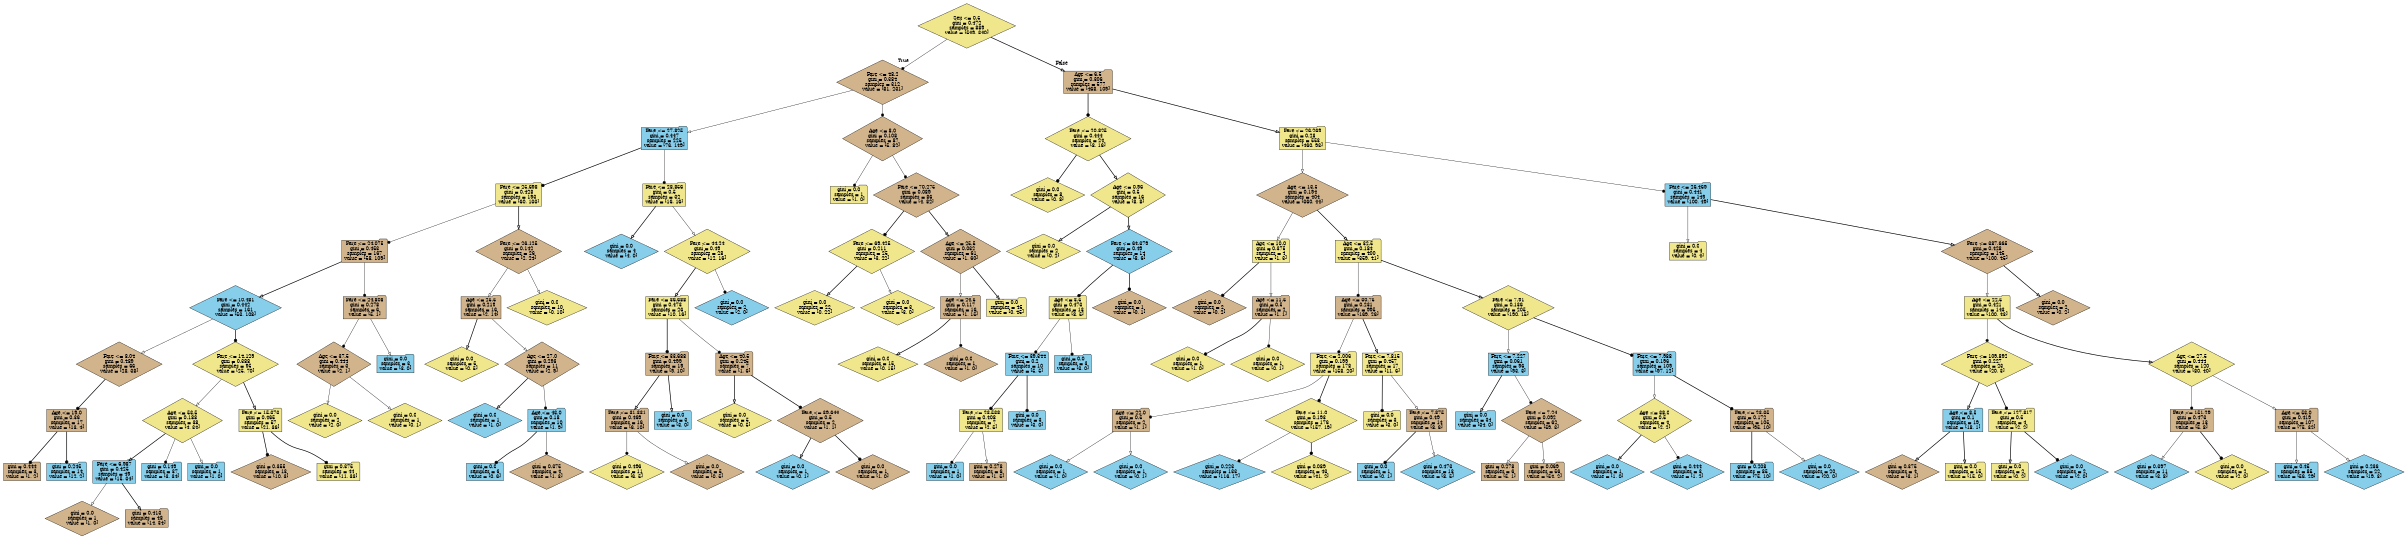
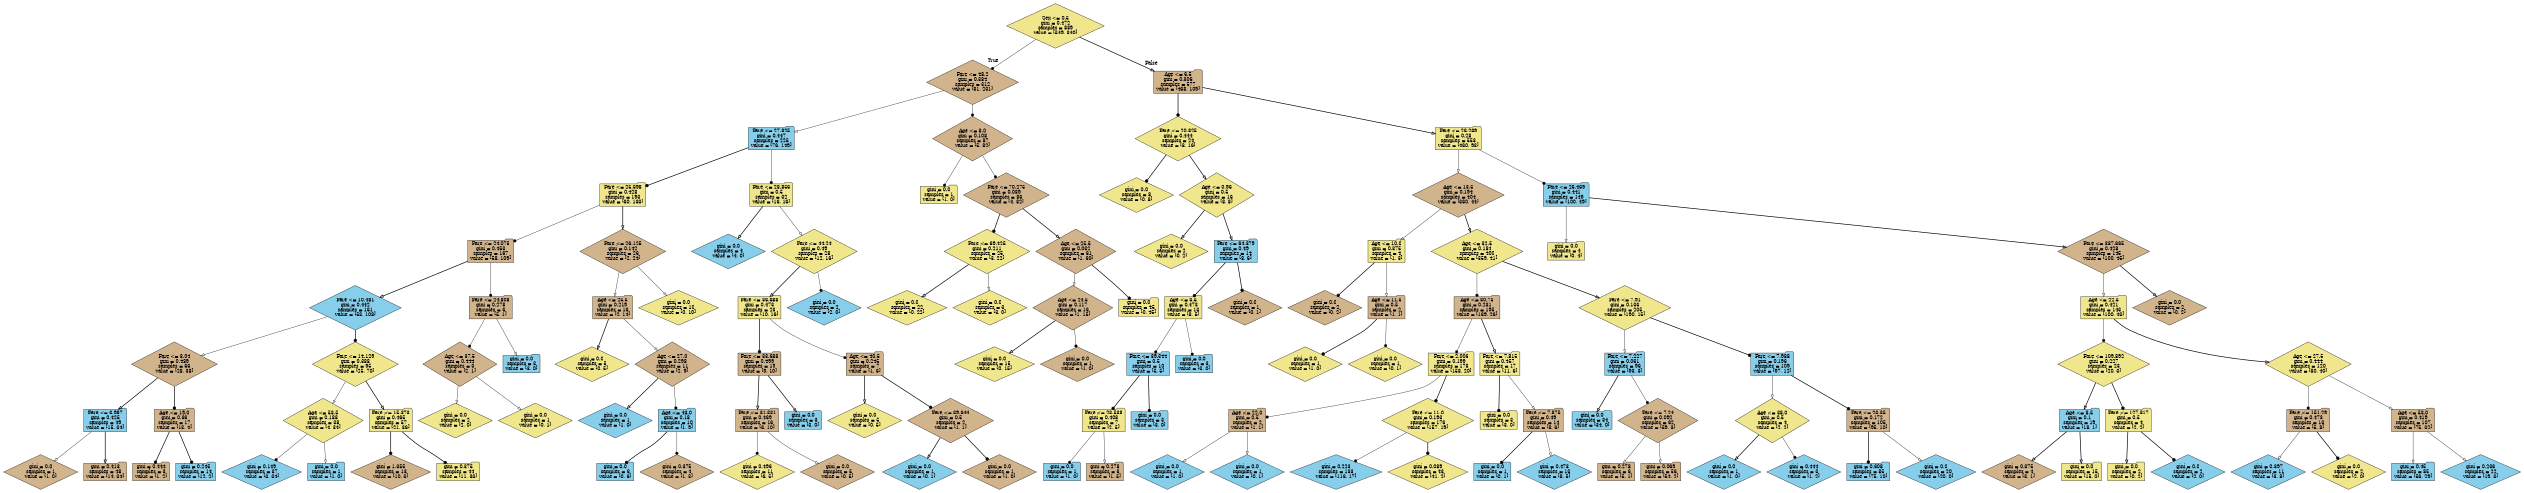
(1129, 251) -> (1236, 251)
(1358, 251) -> (1477, 251)
(985, 282) -> (1110, 281)
(961, 308) -> (1073, 308)
(1358, 308) -> (1477, 308)
(1027, 364) -> (1148, 364)
(148, 446) -> (139, 393)
(162, 472) -> (262, 472)
(271, 472) -> (391, 472)
(1752, 472) -> (1868, 472)
